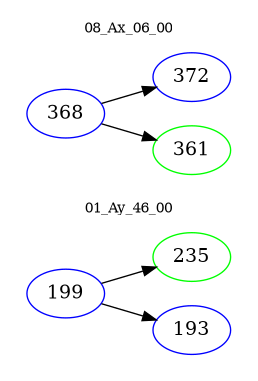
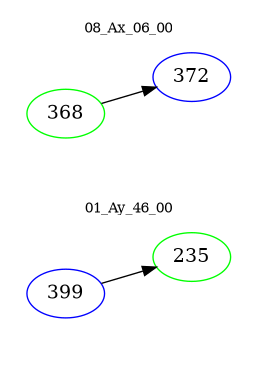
(66, 114) -> (66, 114)
(192, 150) -> none
(66, 294) -> (66, 294)
(192, 330) -> none
